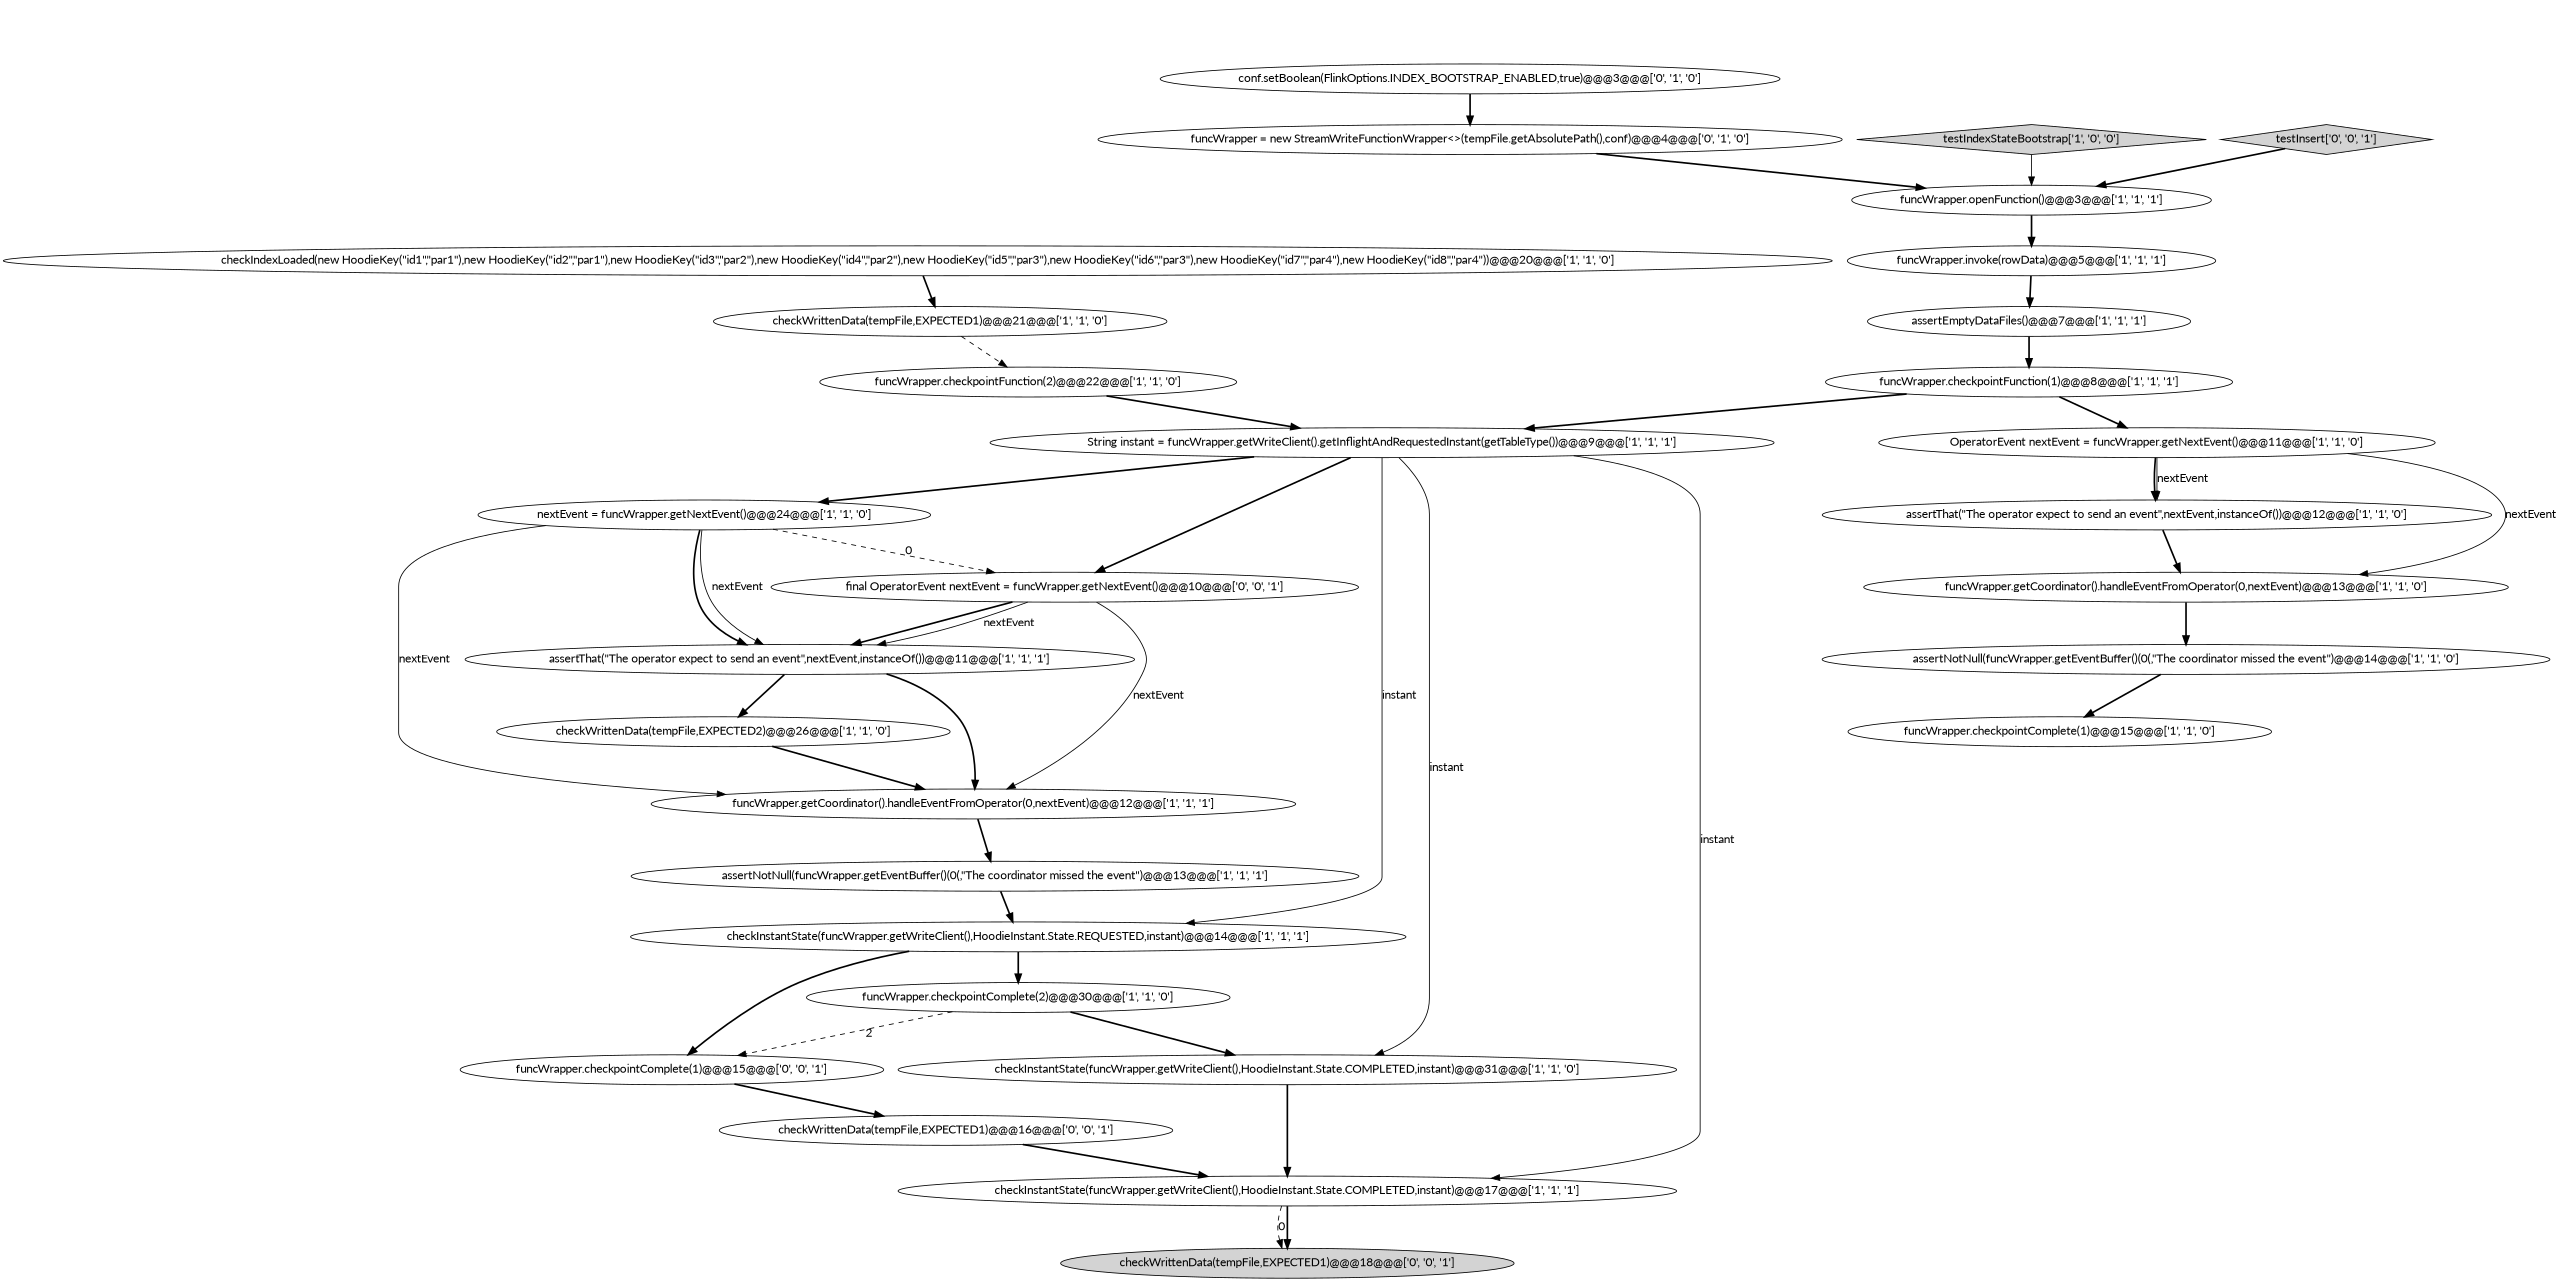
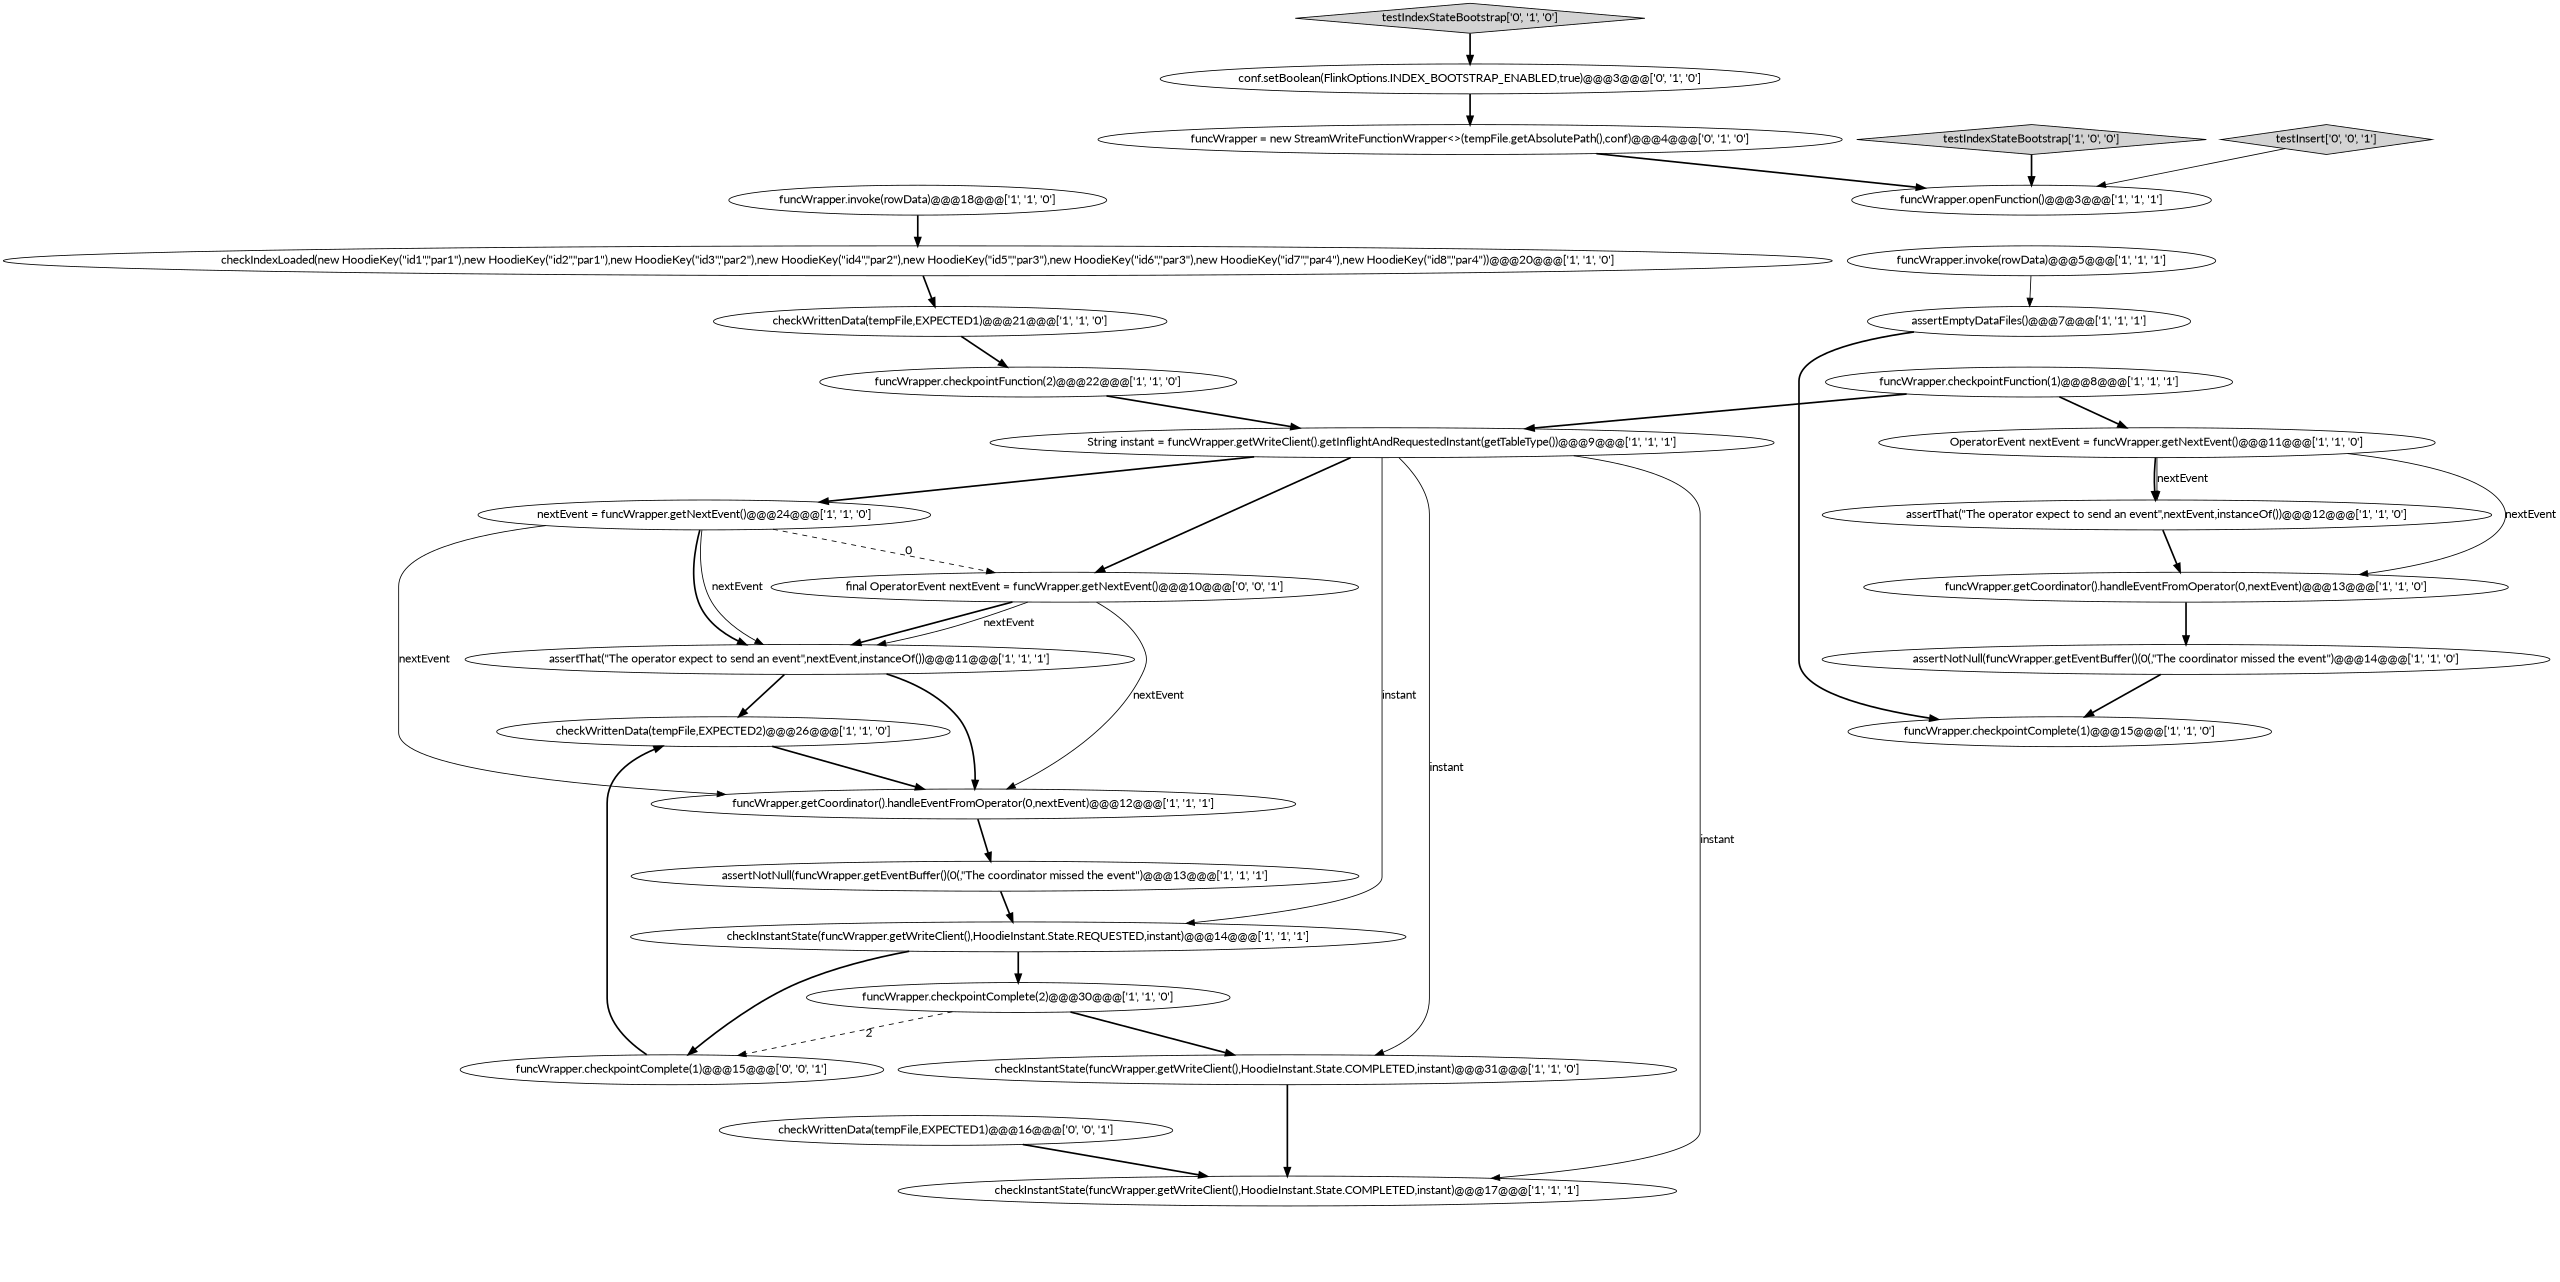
none -> (1470, 18)
(2032, 166) -> (2032, 166)
(2195, 167) -> (2195, 167)
none -> (918, 200)
(2032, 226) -> none
(2030, 287) -> (2030, 287)
(2029, 348) -> (1799, 530)
(981, 349) -> (981, 349)
(805, 1099) -> (607, 898)
(1287, 1263) -> none
